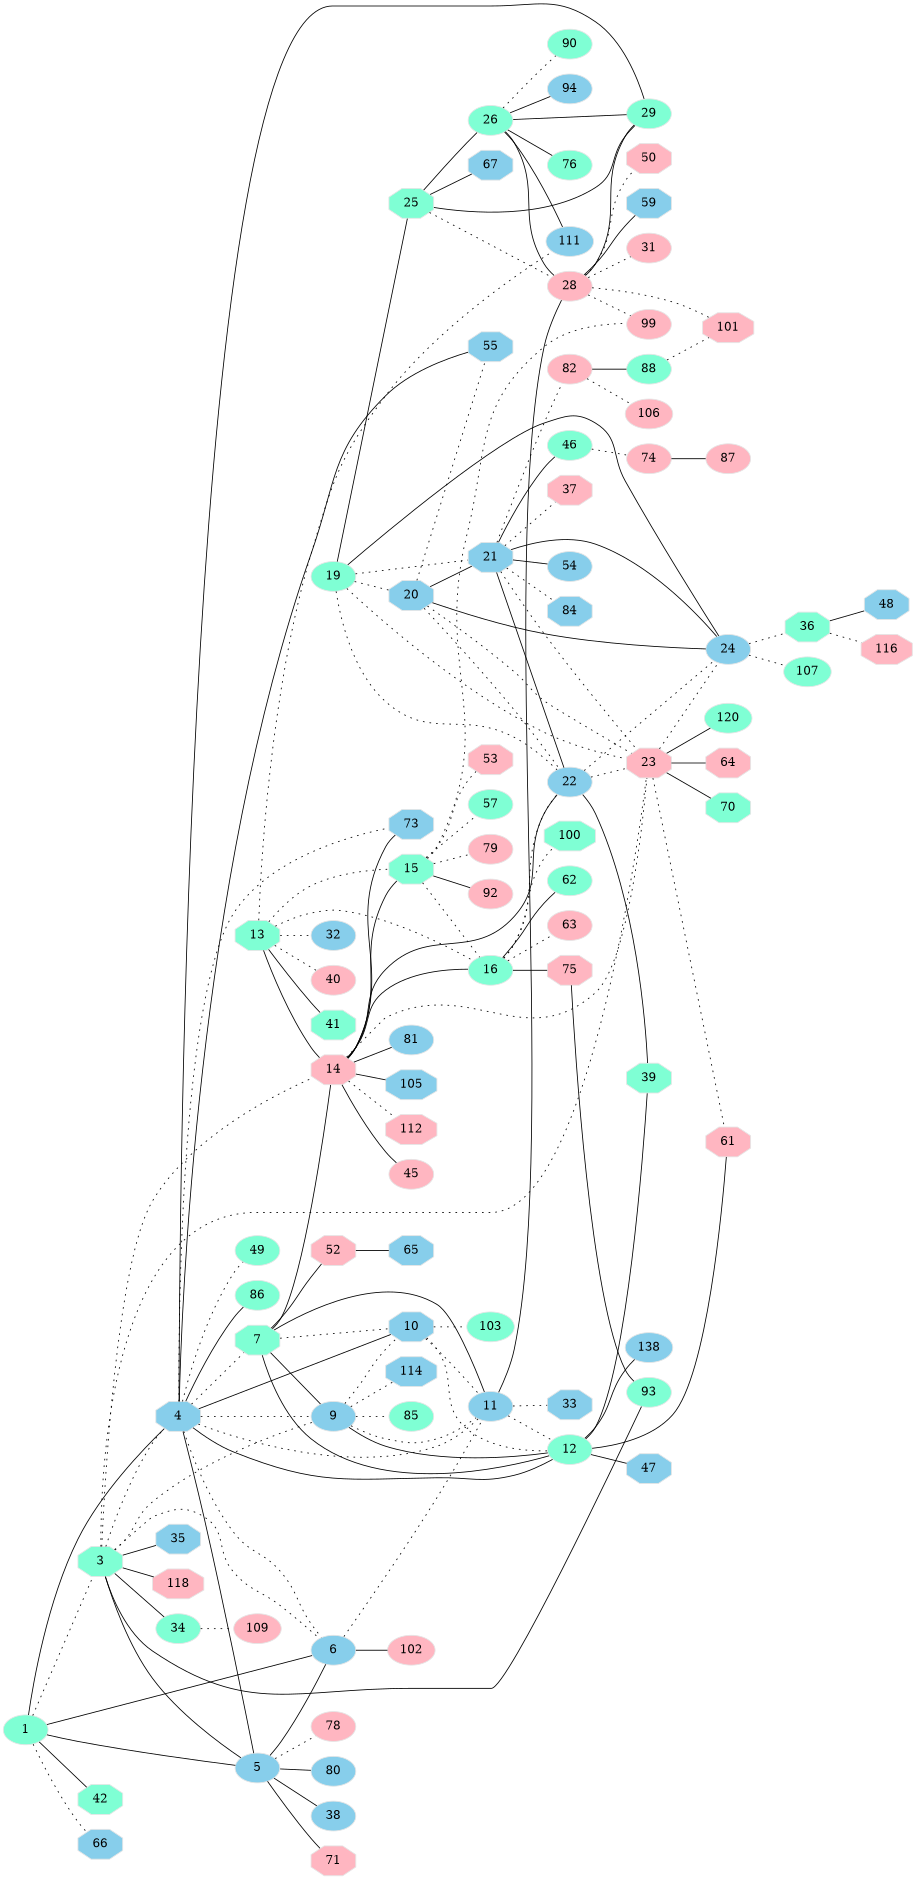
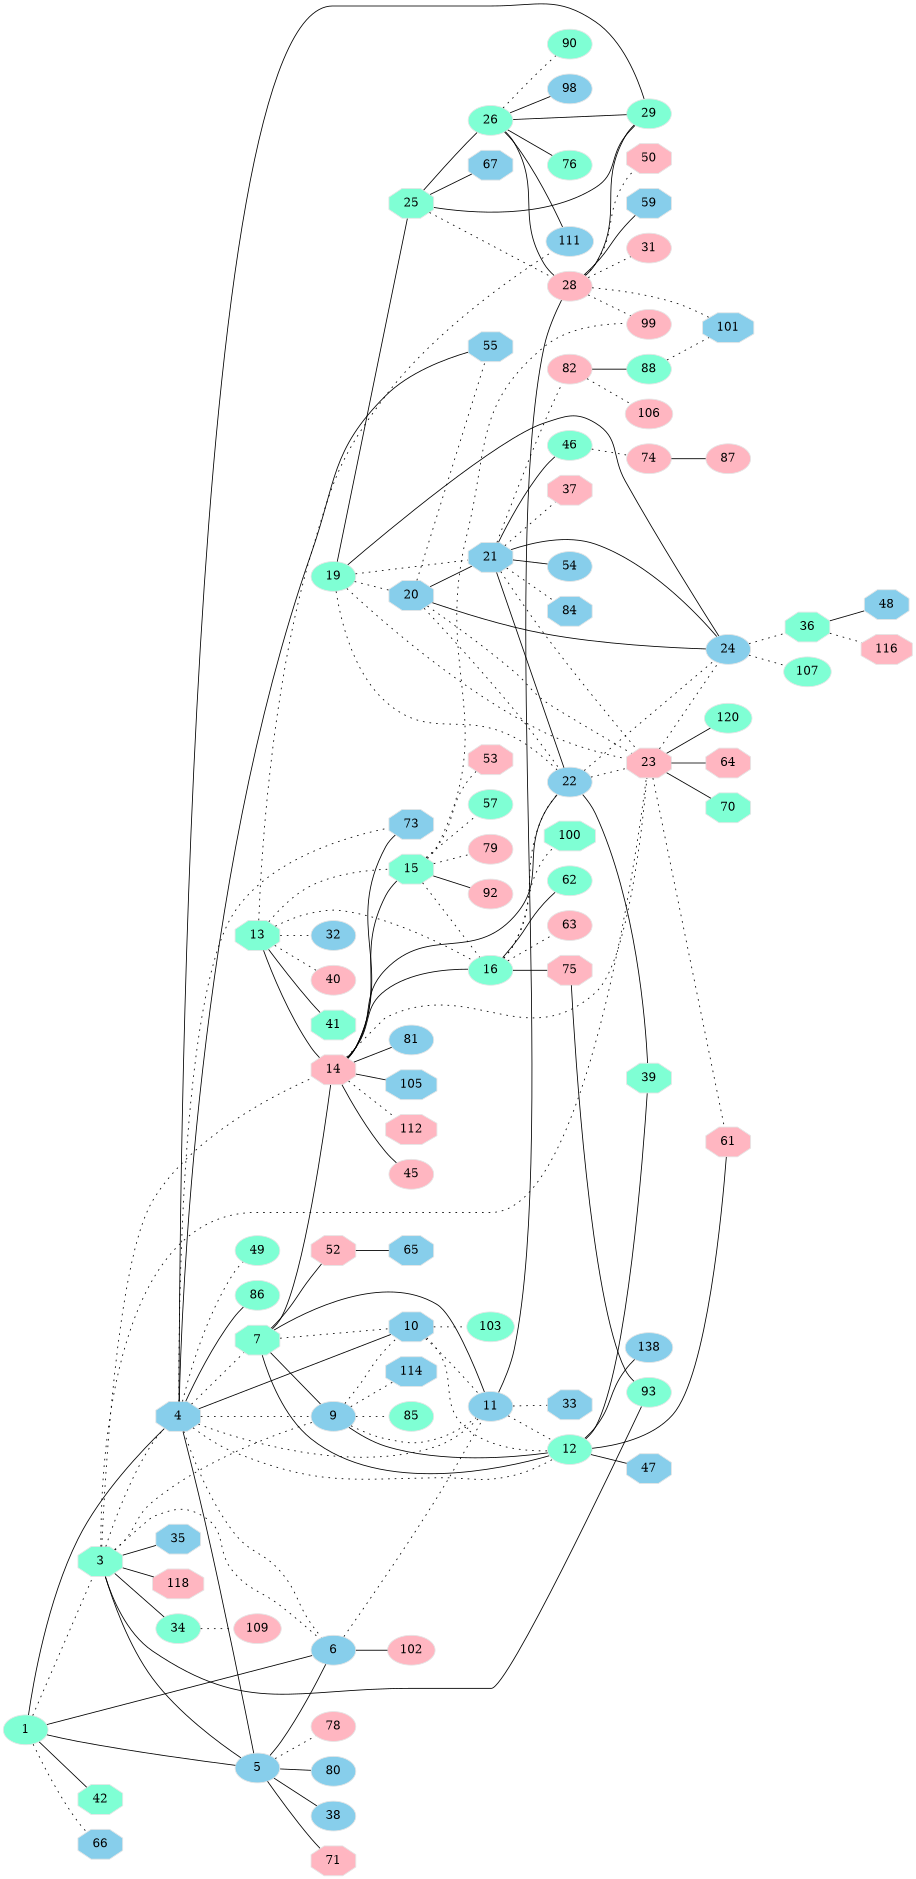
(570, 89) -> (570, 89)
(728, 328) -> (728, 328)
(369, 1479) -> (369, 1479)
